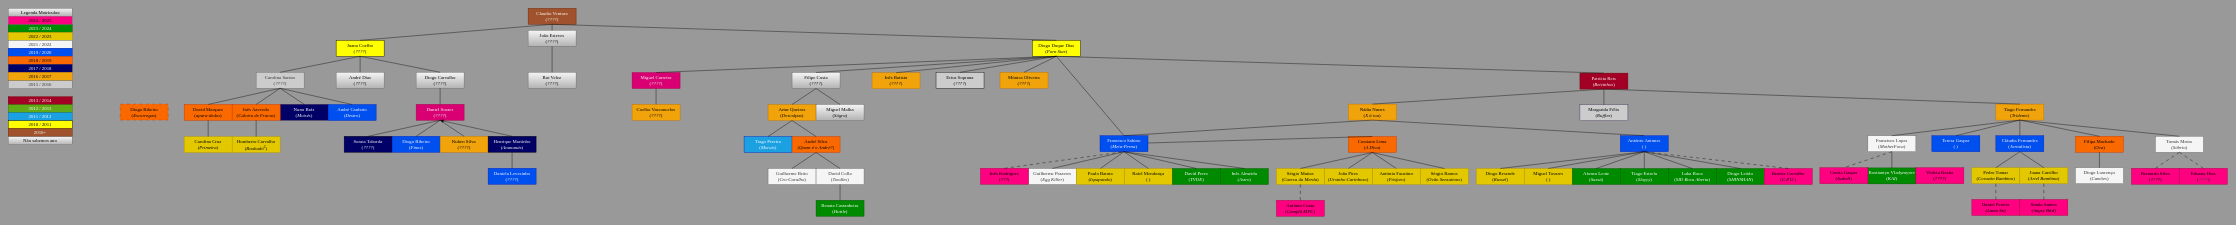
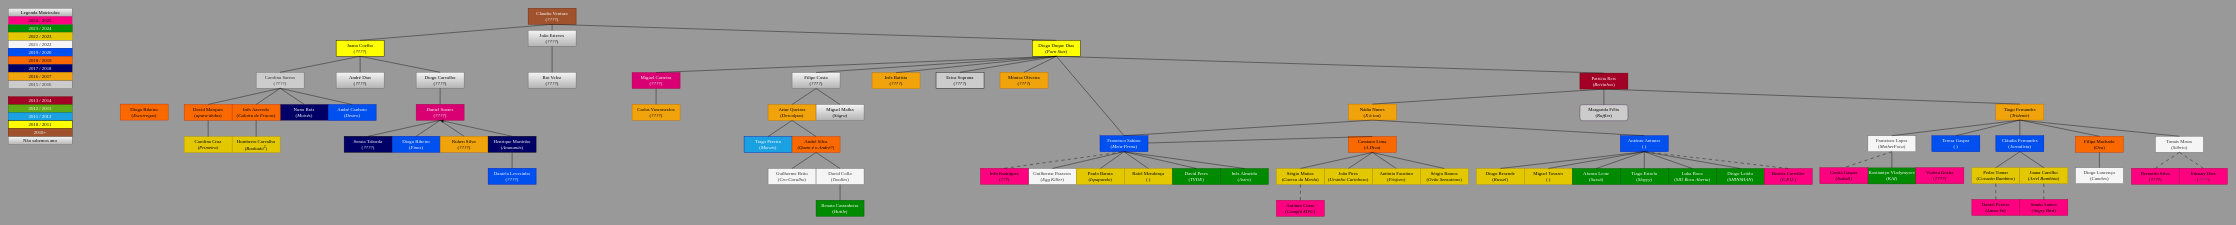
(144, 112) -> (144, 112)
(656, 112) -> (656, 112)
(1604, 113) -> (1604, 113)
